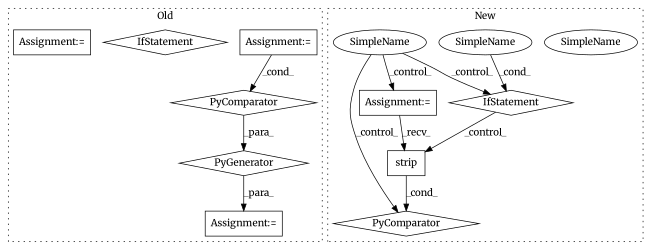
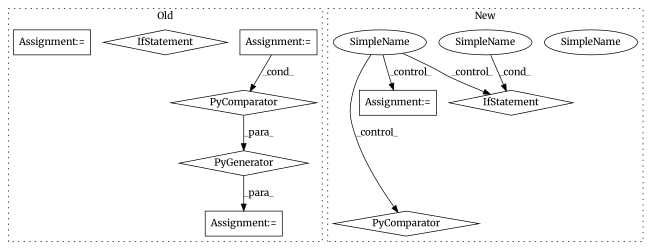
(406, 163) -> none
